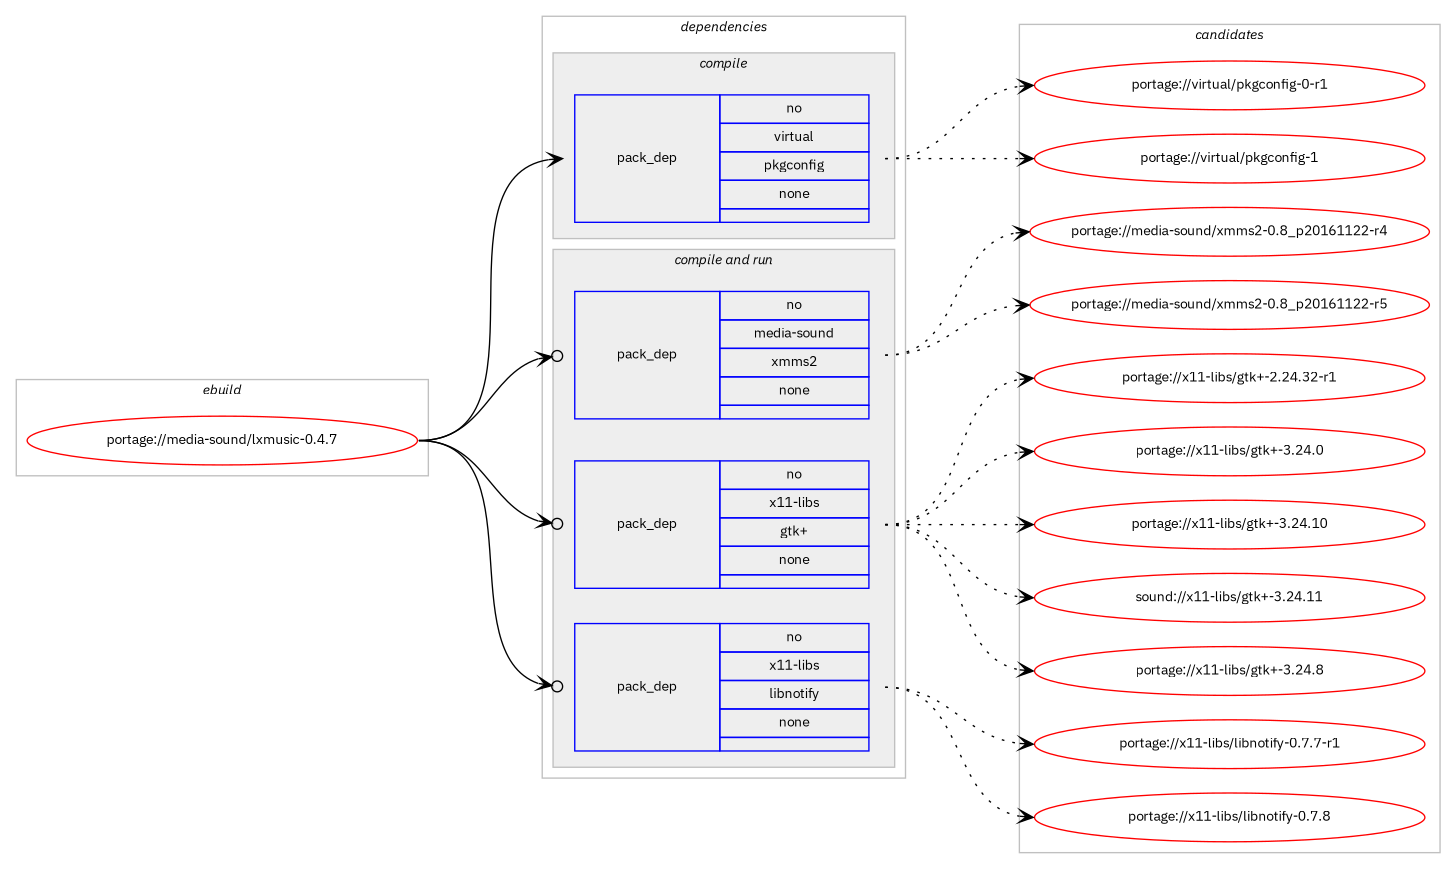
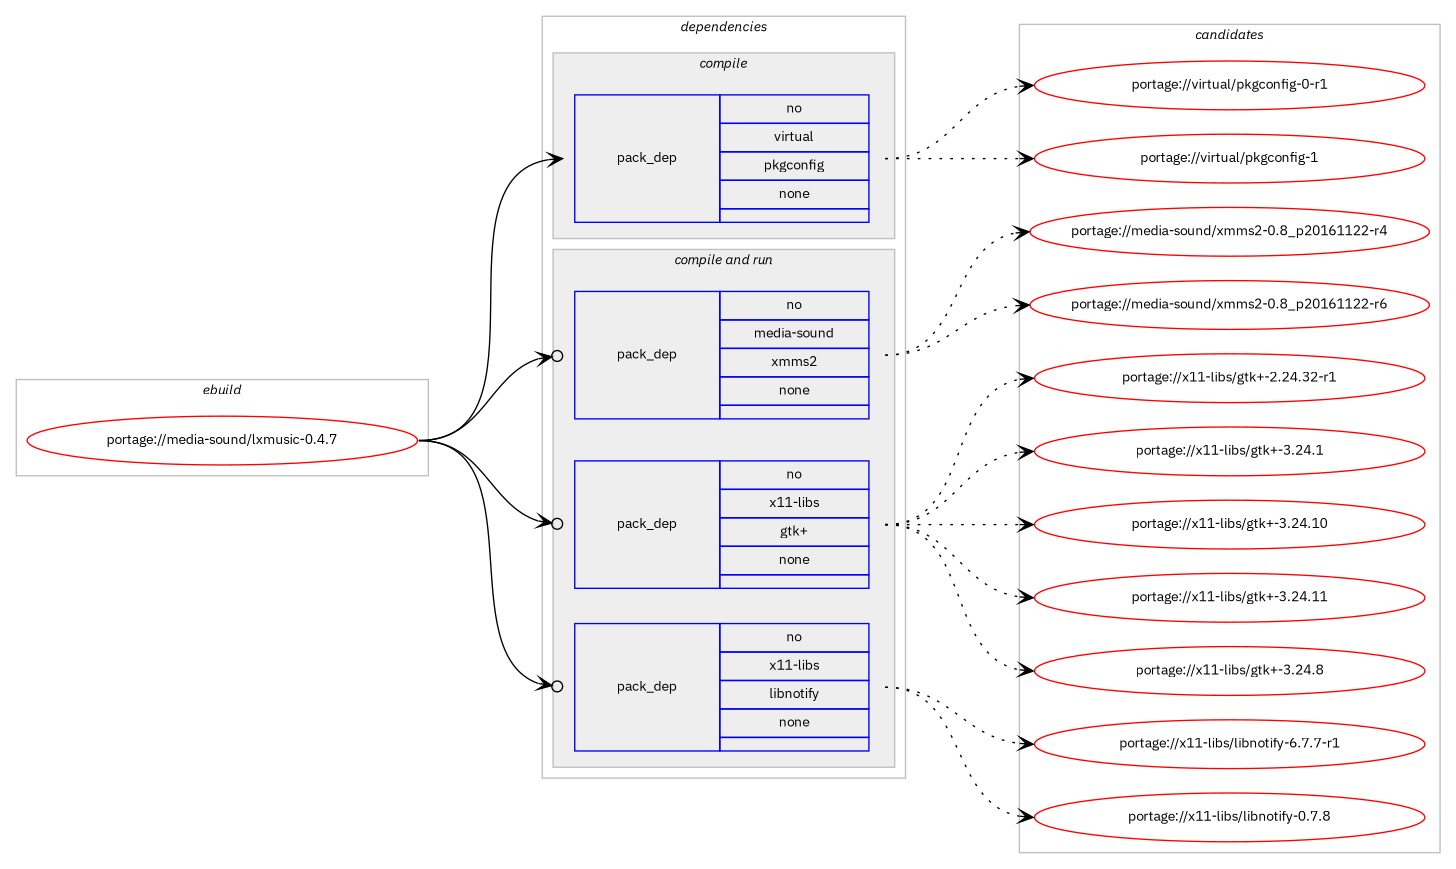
(1230, 305) -> (1230, 305)
(1230, 451) -> (1230, 451)
(1230, 598) -> (1230, 598)
(1230, 744) -> (1230, 744)
